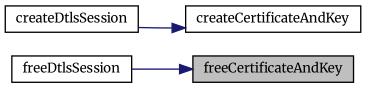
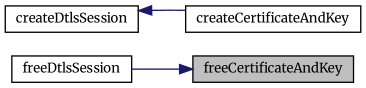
(155, 28) -> (168, 10)
